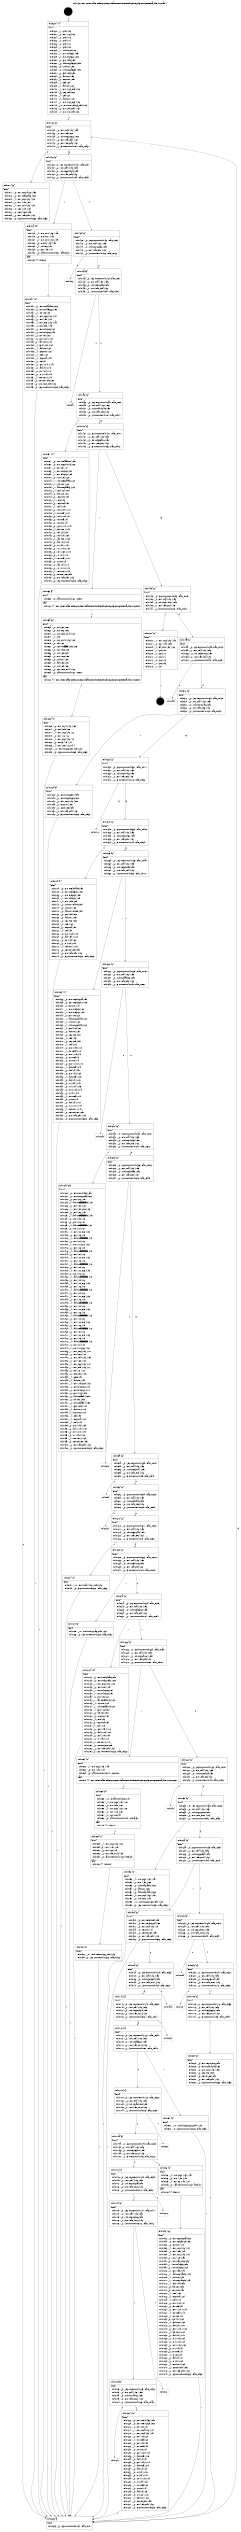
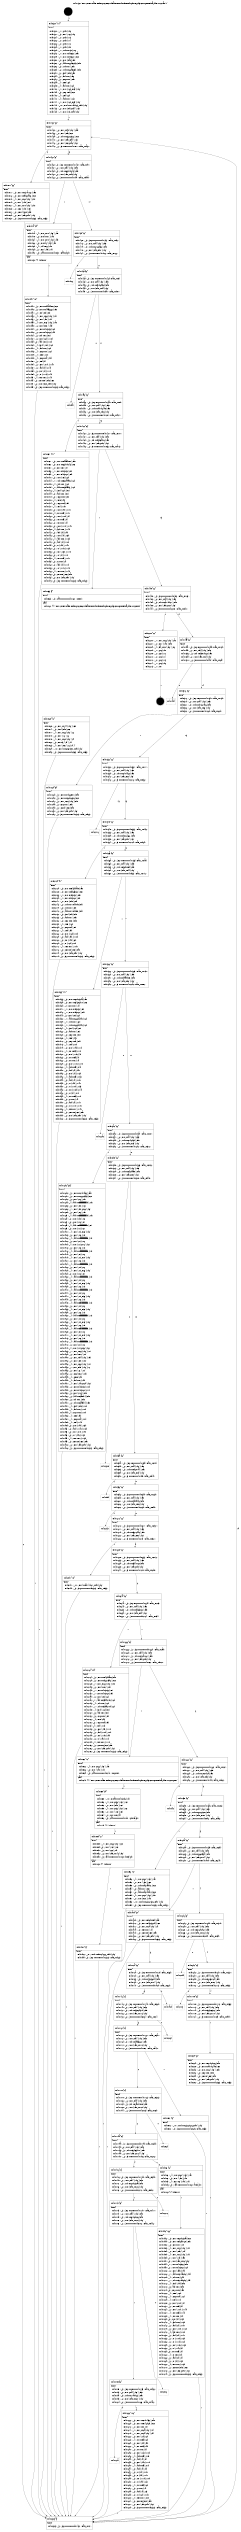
(92, 650) -> none
(90, 1630) -> none
